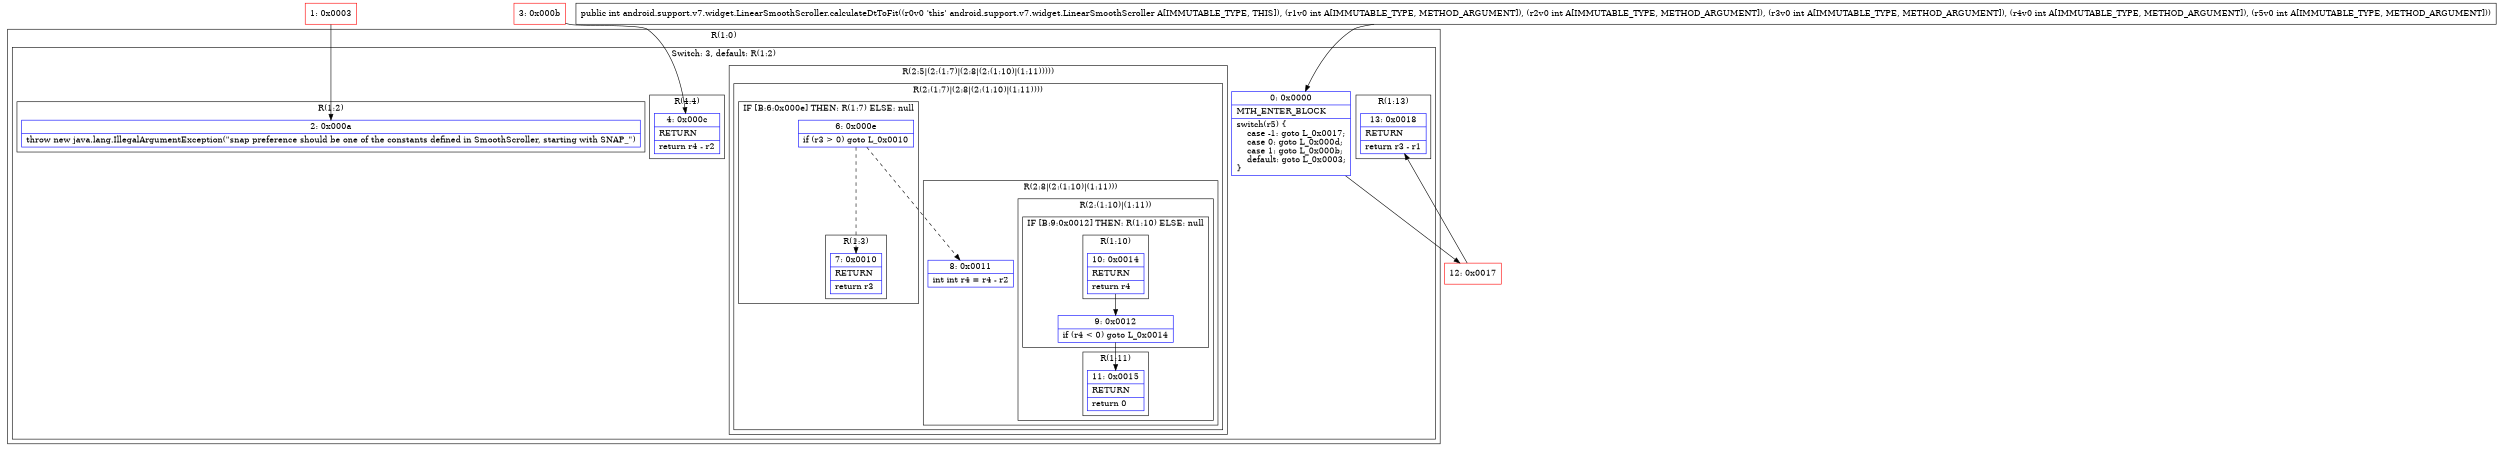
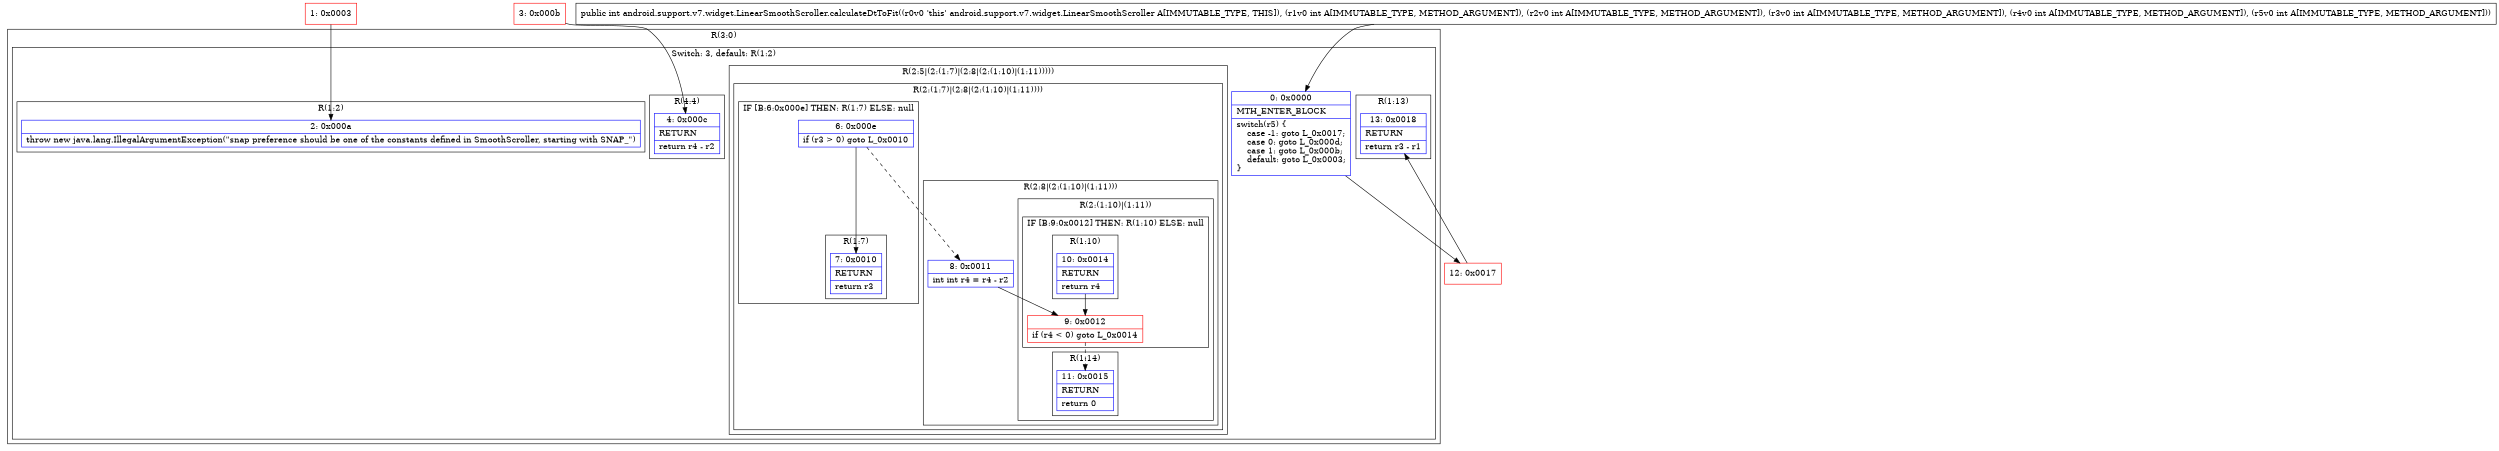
(724, 36) -> (724, 36)
(856, 197) -> (856, 197)
(856, 242) -> (856, 242)
none -> (1027, 301)
(1116, 329) -> (1085, 329)
(1116, 356) -> (1085, 356)
(1116, 359) -> (1085, 359)
